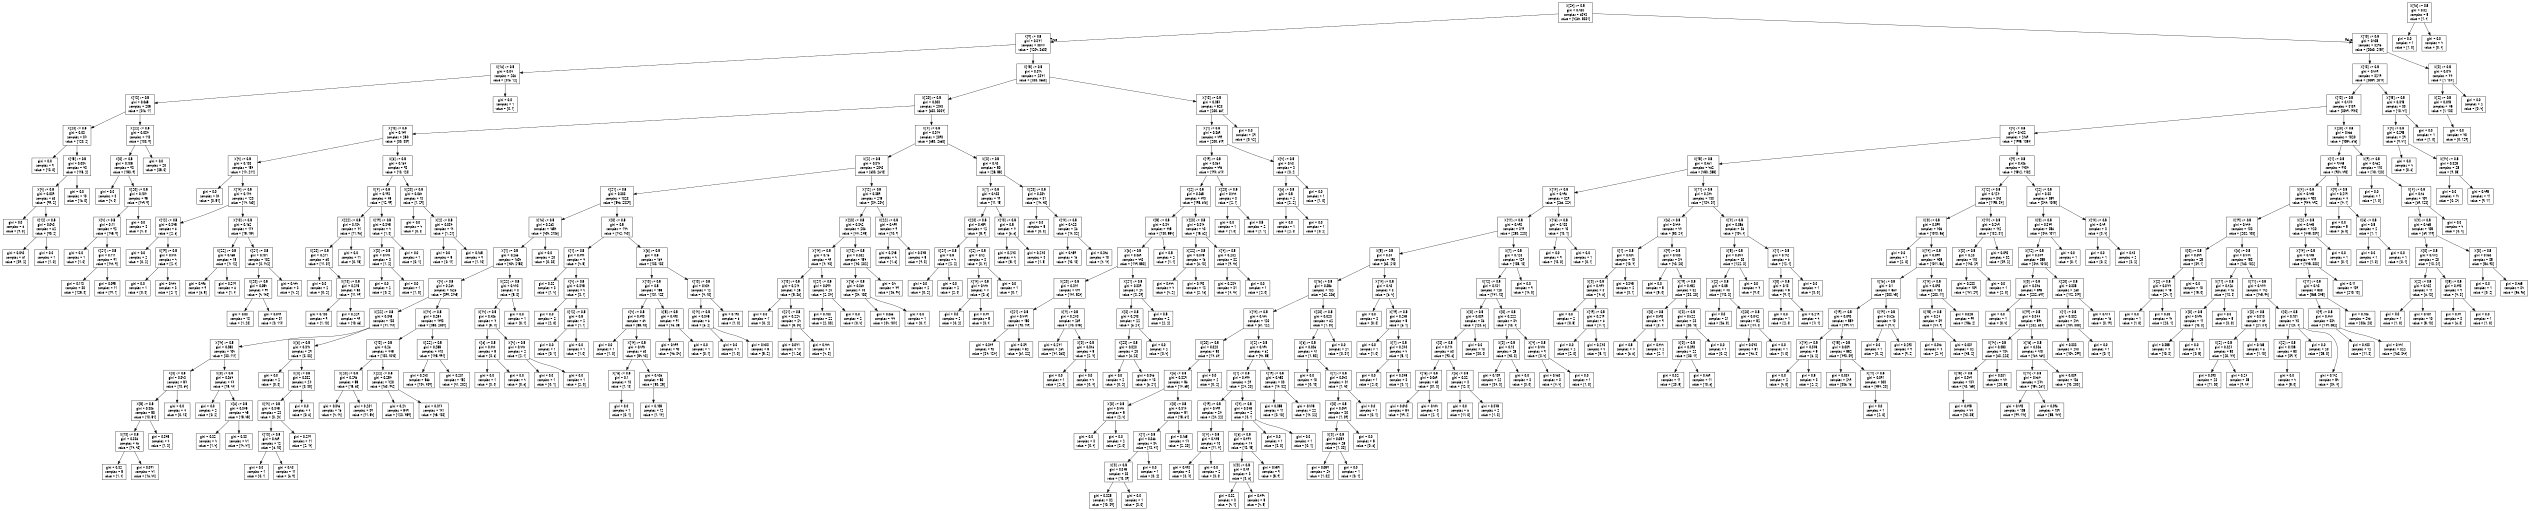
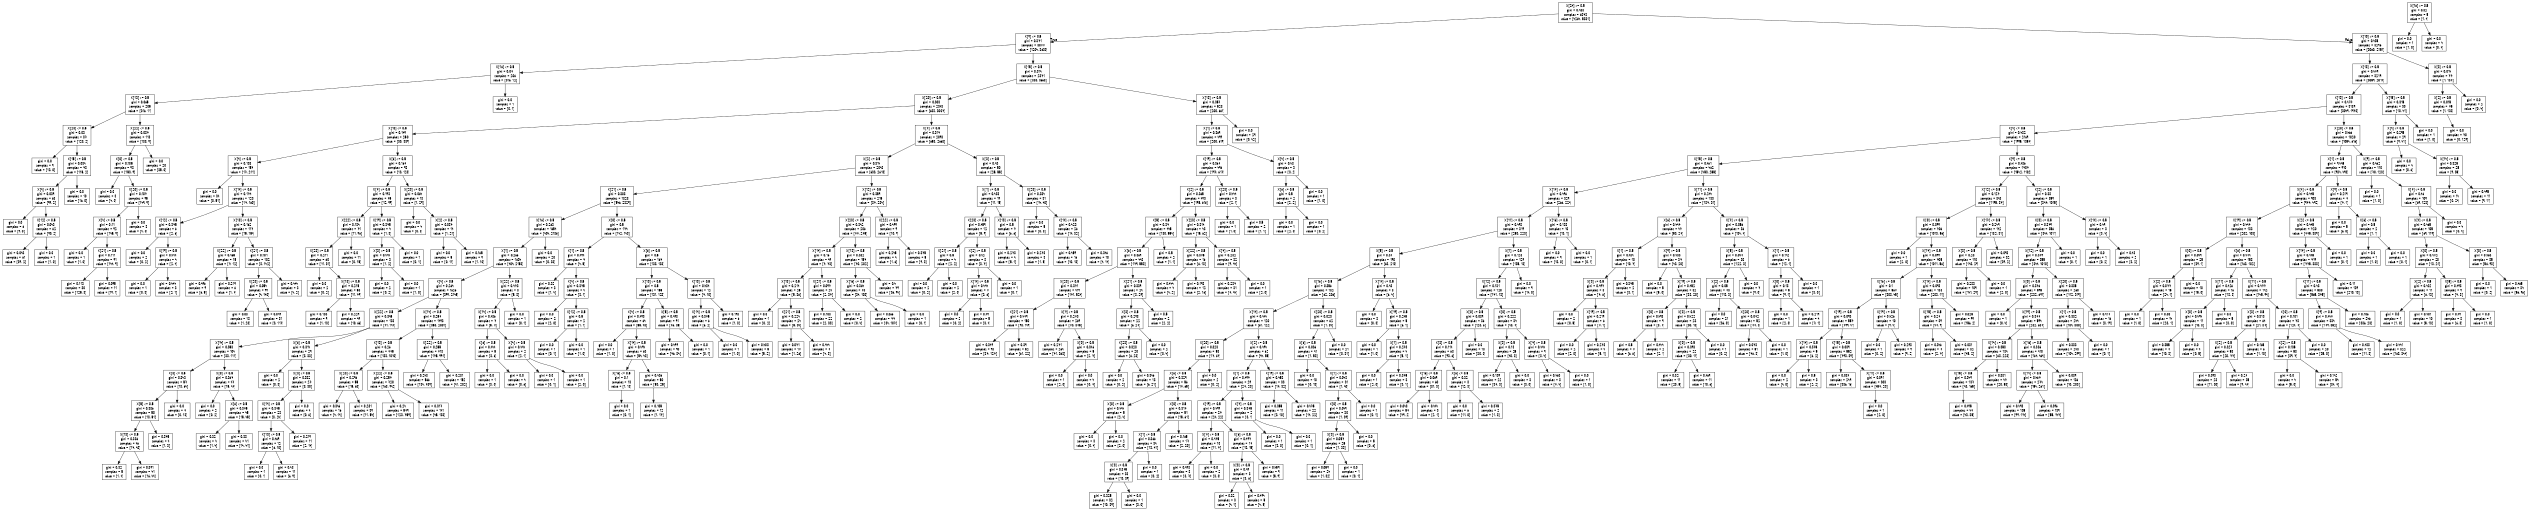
(2333, 338) -> (2308, 365)
(1243, 425) -> (1226, 425)
